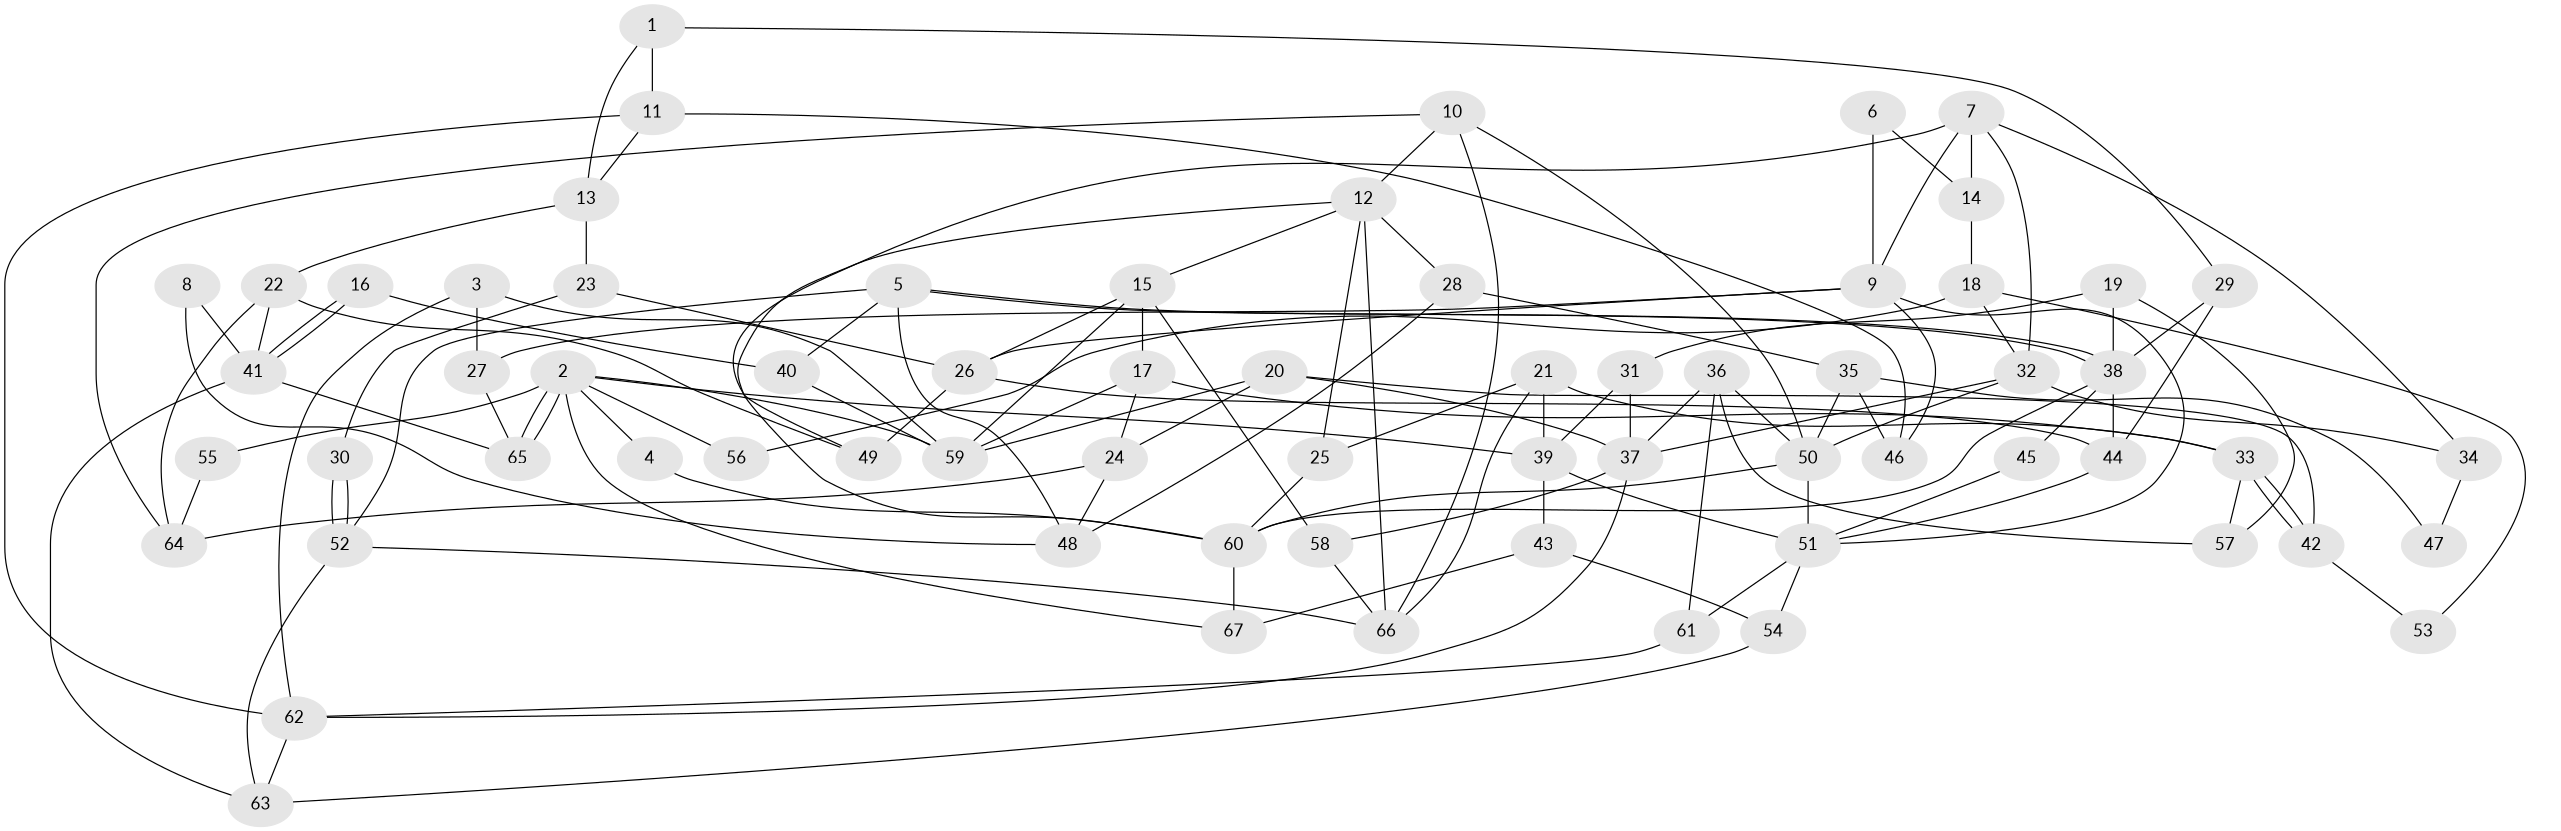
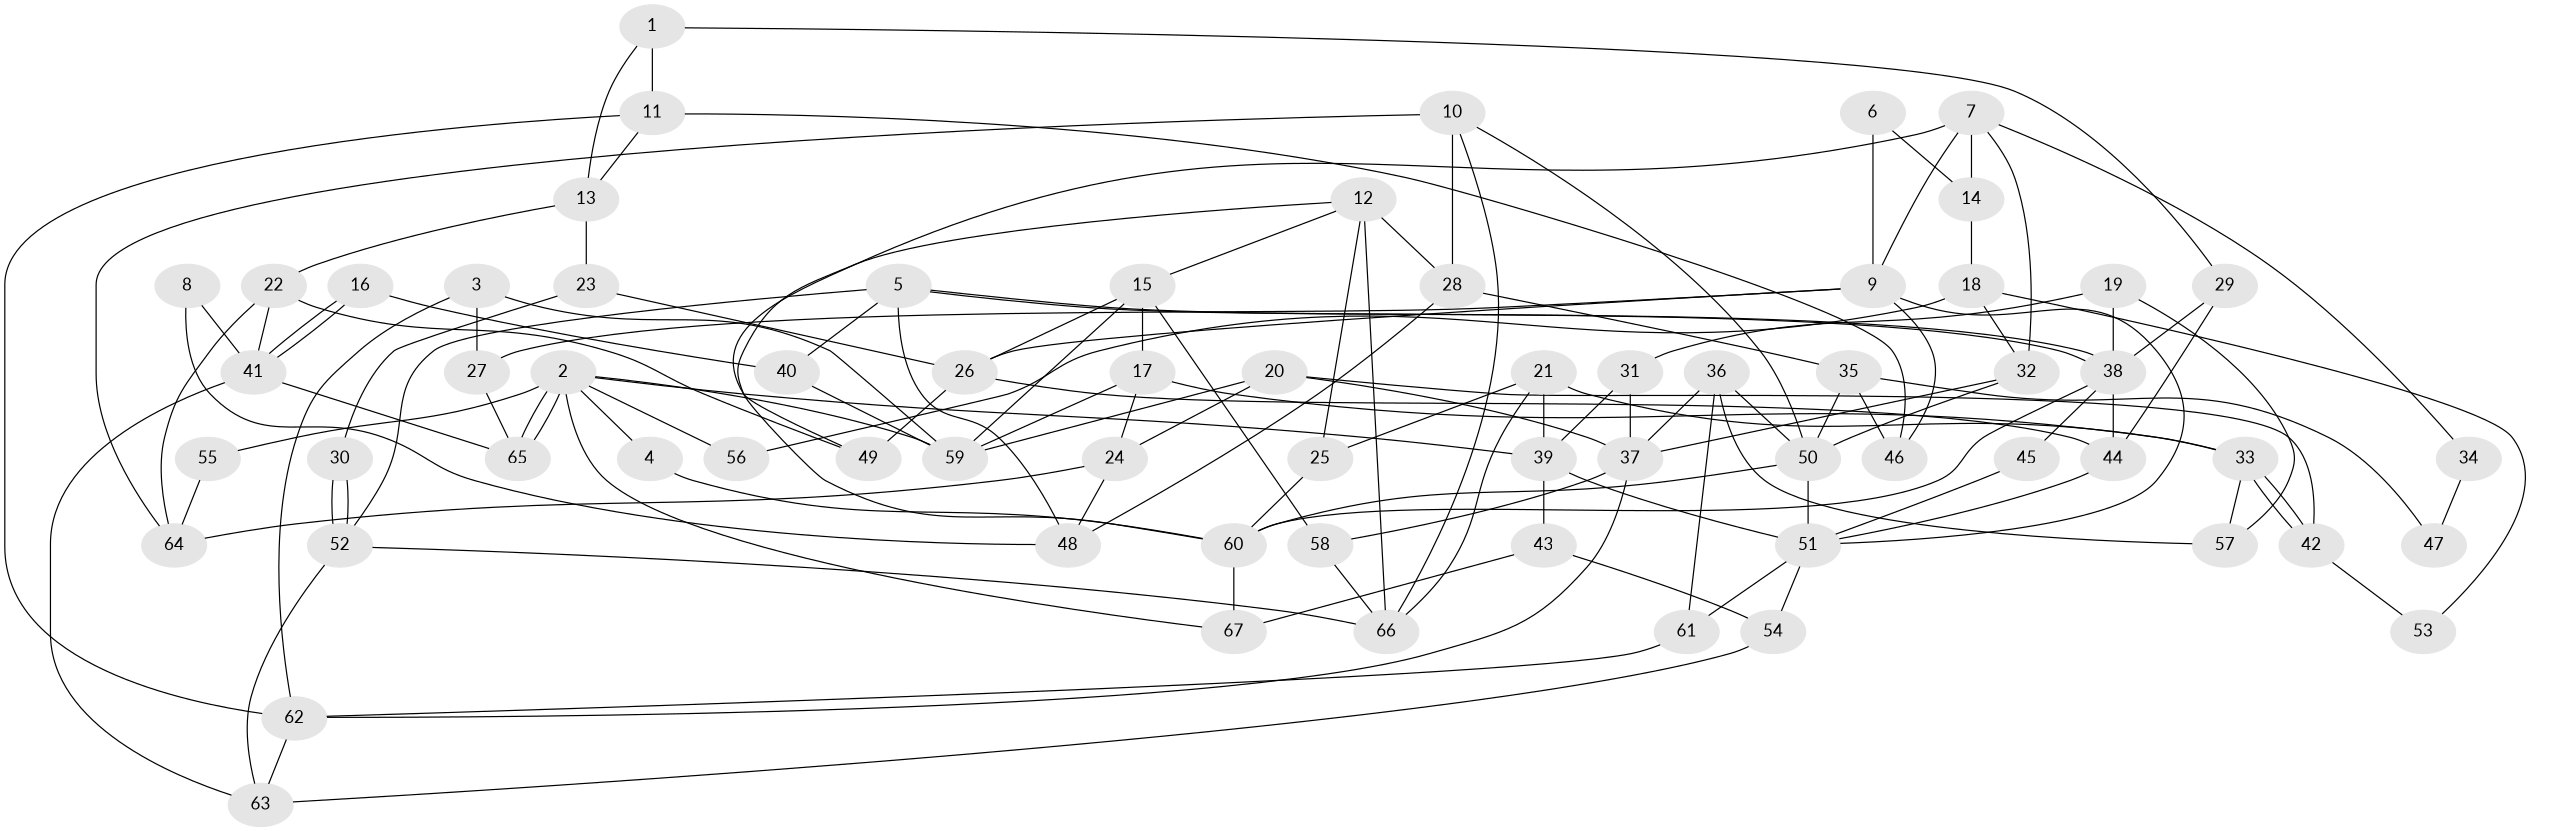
(1408, 156) -> (1452, 199)
(2332, 431) -> none
